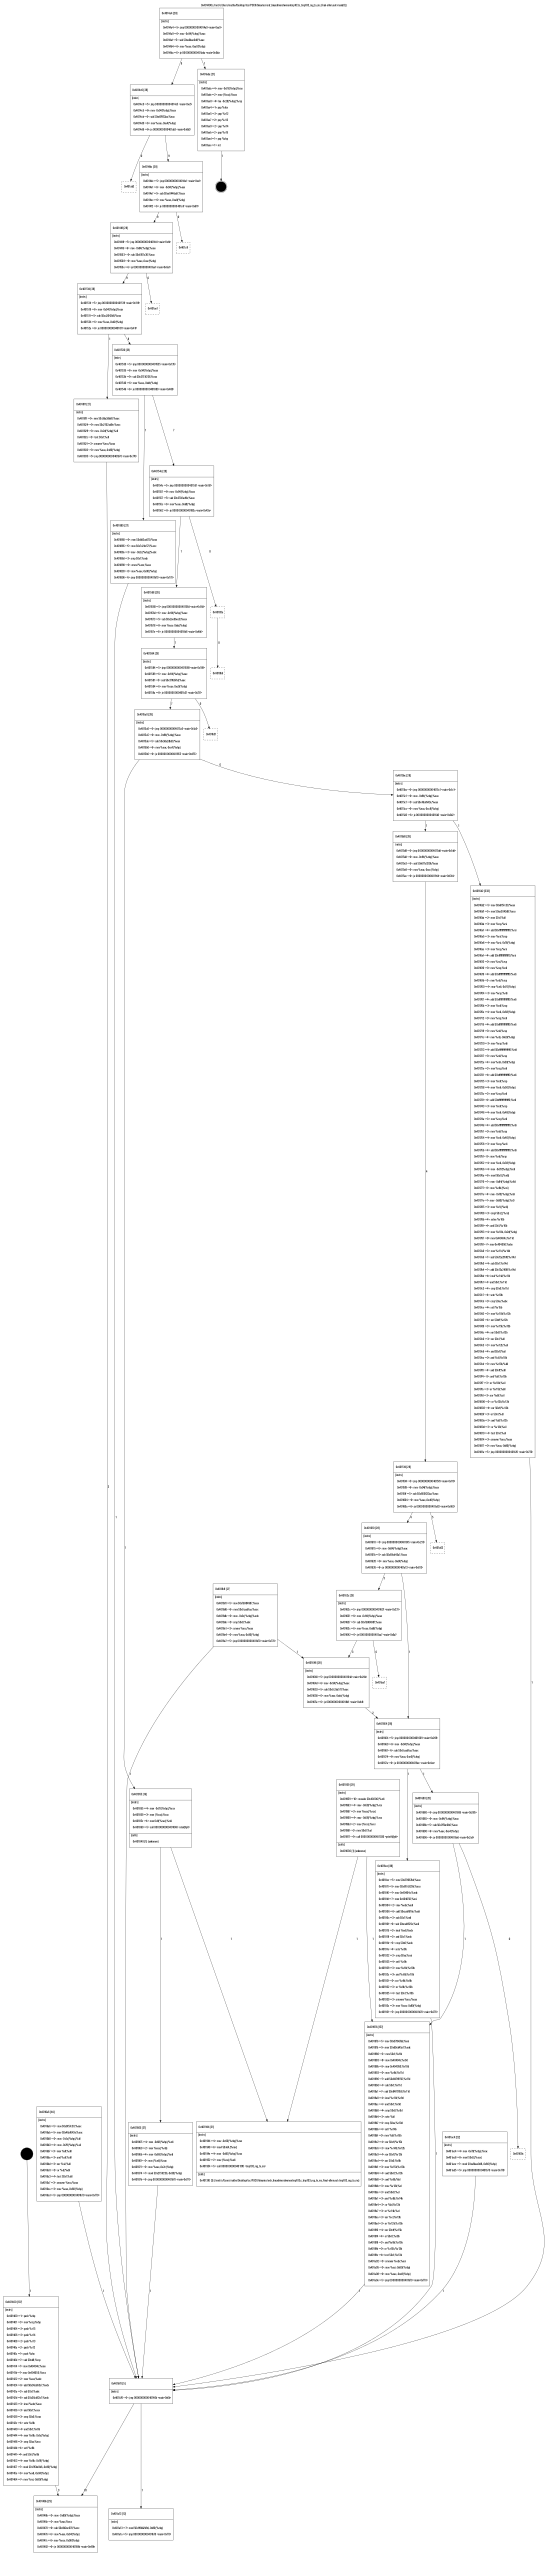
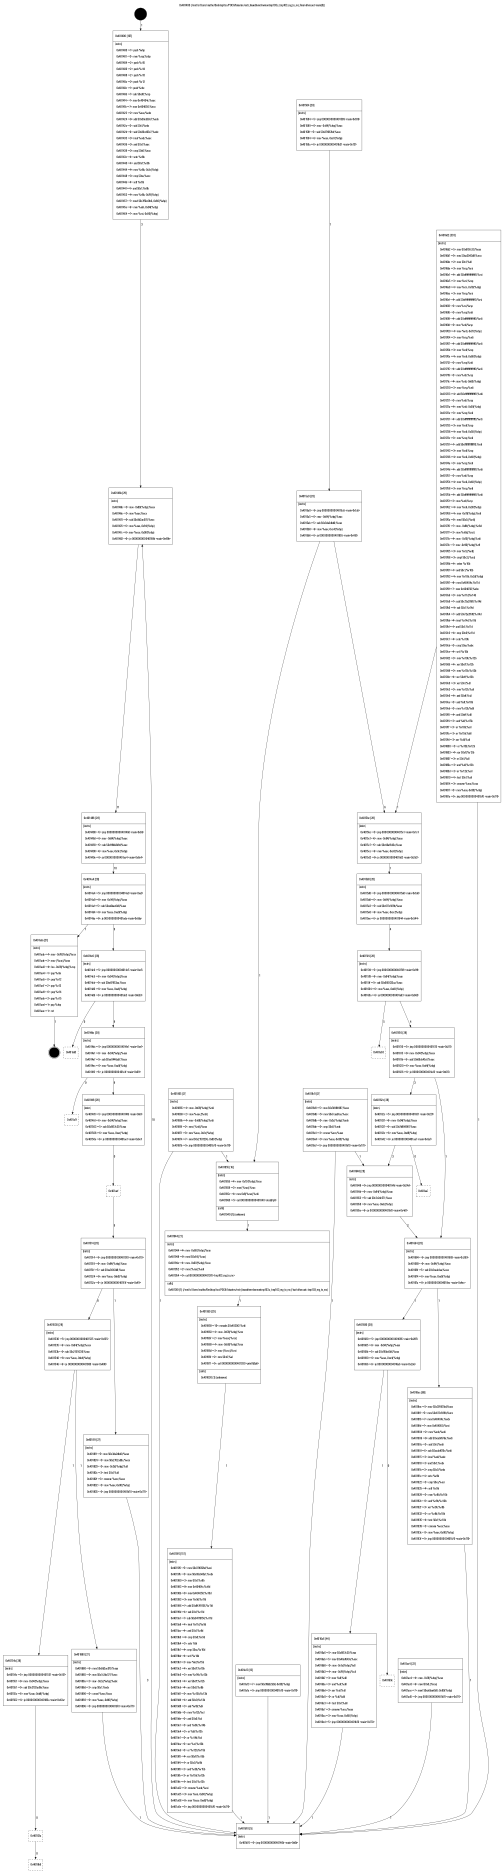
(126, 277) -> (113, 1216)
(174, 612) -> none
(211, 734) -> none
none -> (114, 838)
(468, 851) -> (416, 729)
(464, 1938) -> (367, 1501)
(160, 1984) -> (224, 1156)
(323, 1988) -> (239, 1300)
(141, 2455) -> (268, 1759)
